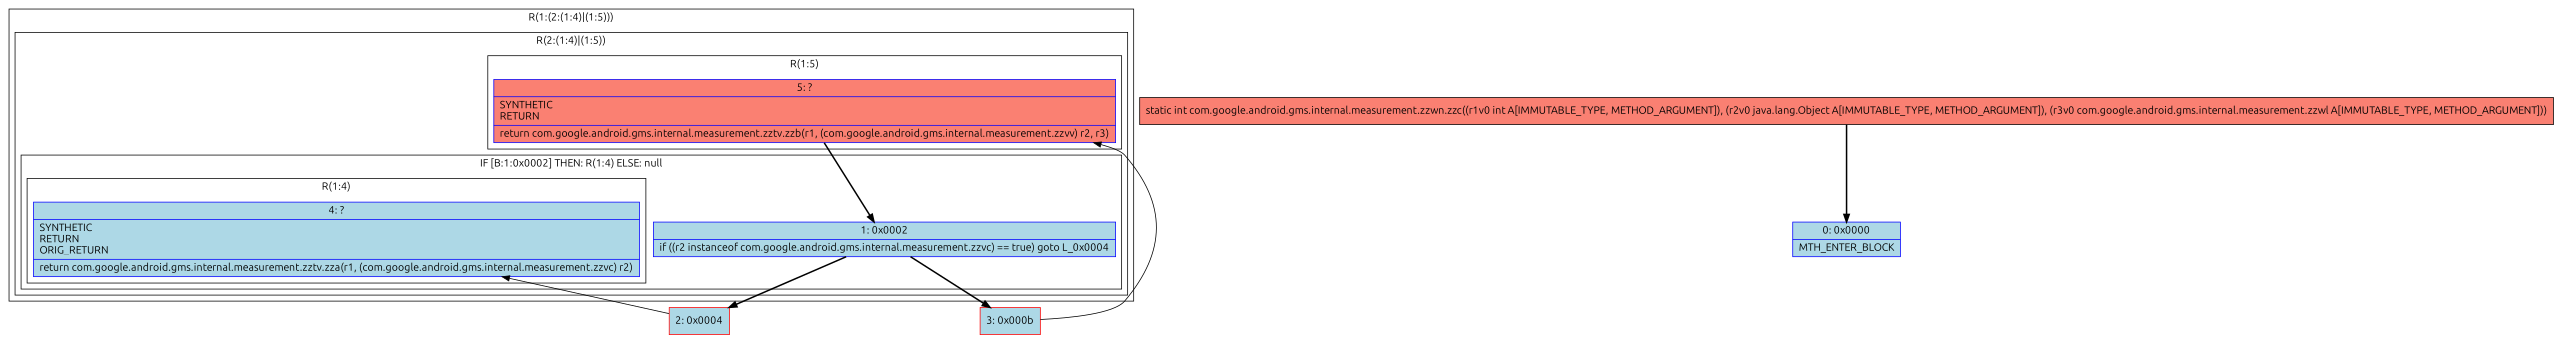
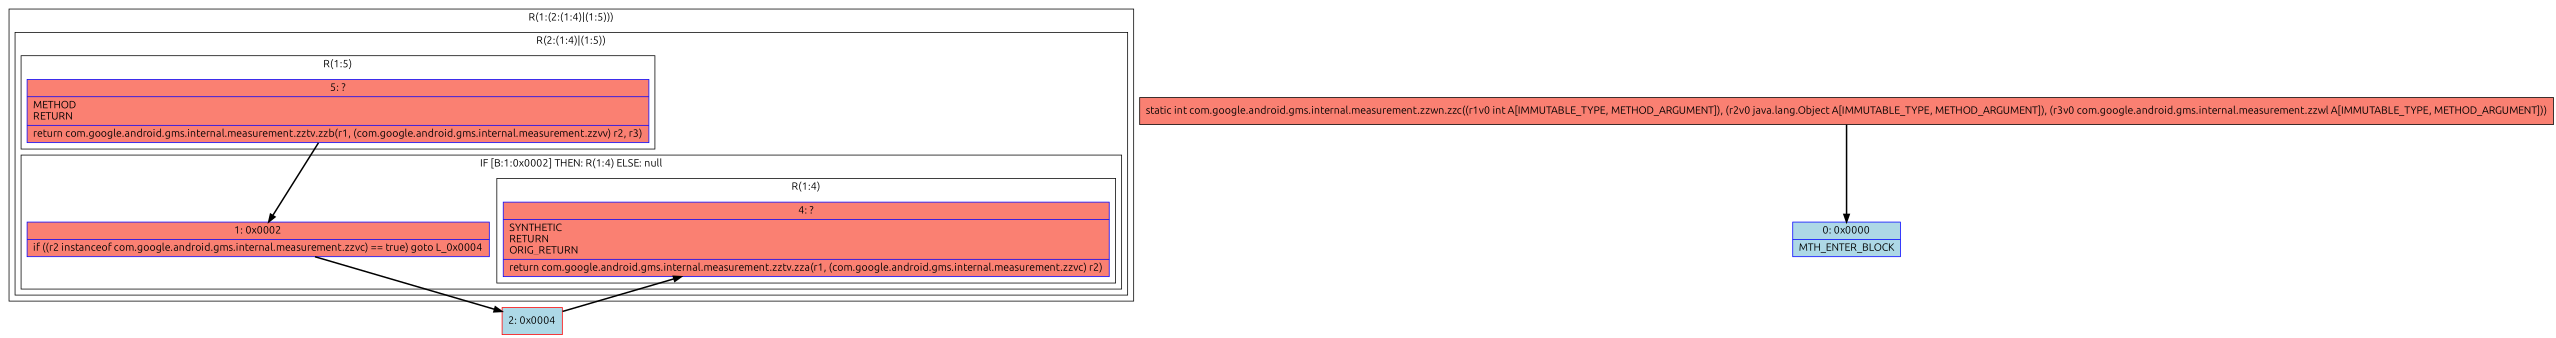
(526, 105) -> (55, 105)
(336, 239) -> (806, 239)
(885, 239) -> (258, 239)
(589, 296) -> (618, 295)
(1010, 321) -> none
